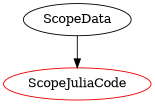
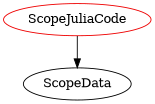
(77, 47) -> (77, 47)
